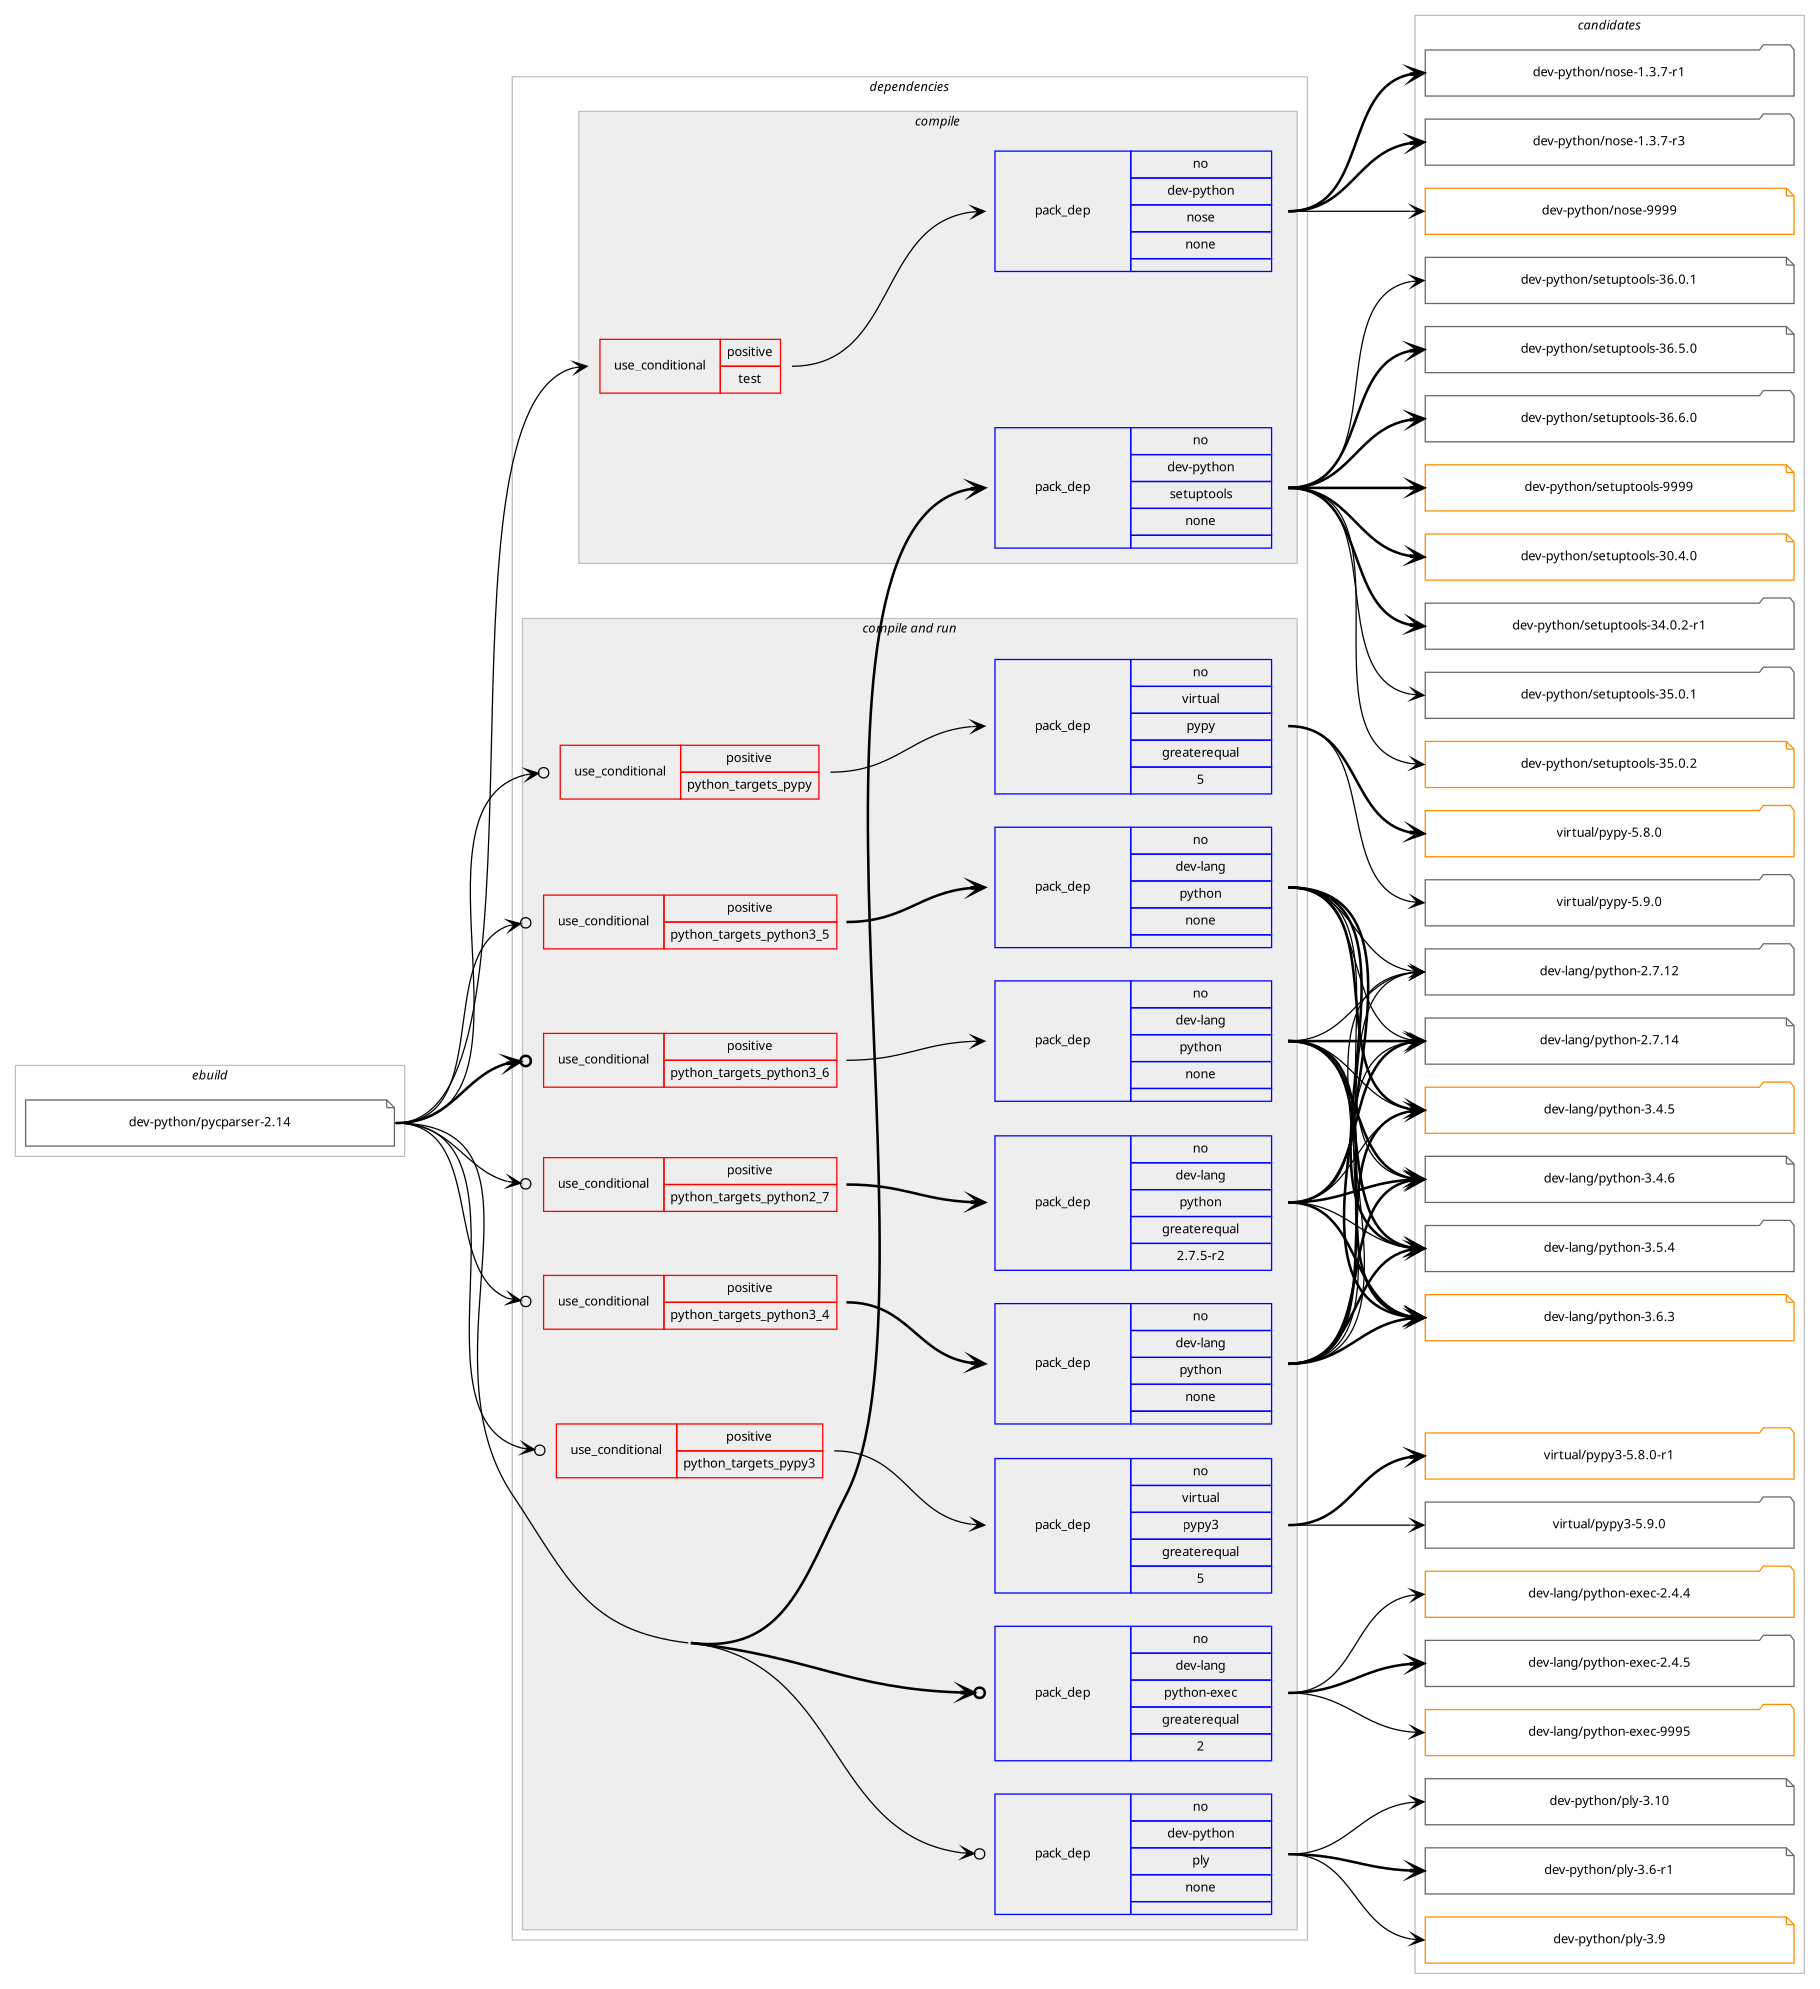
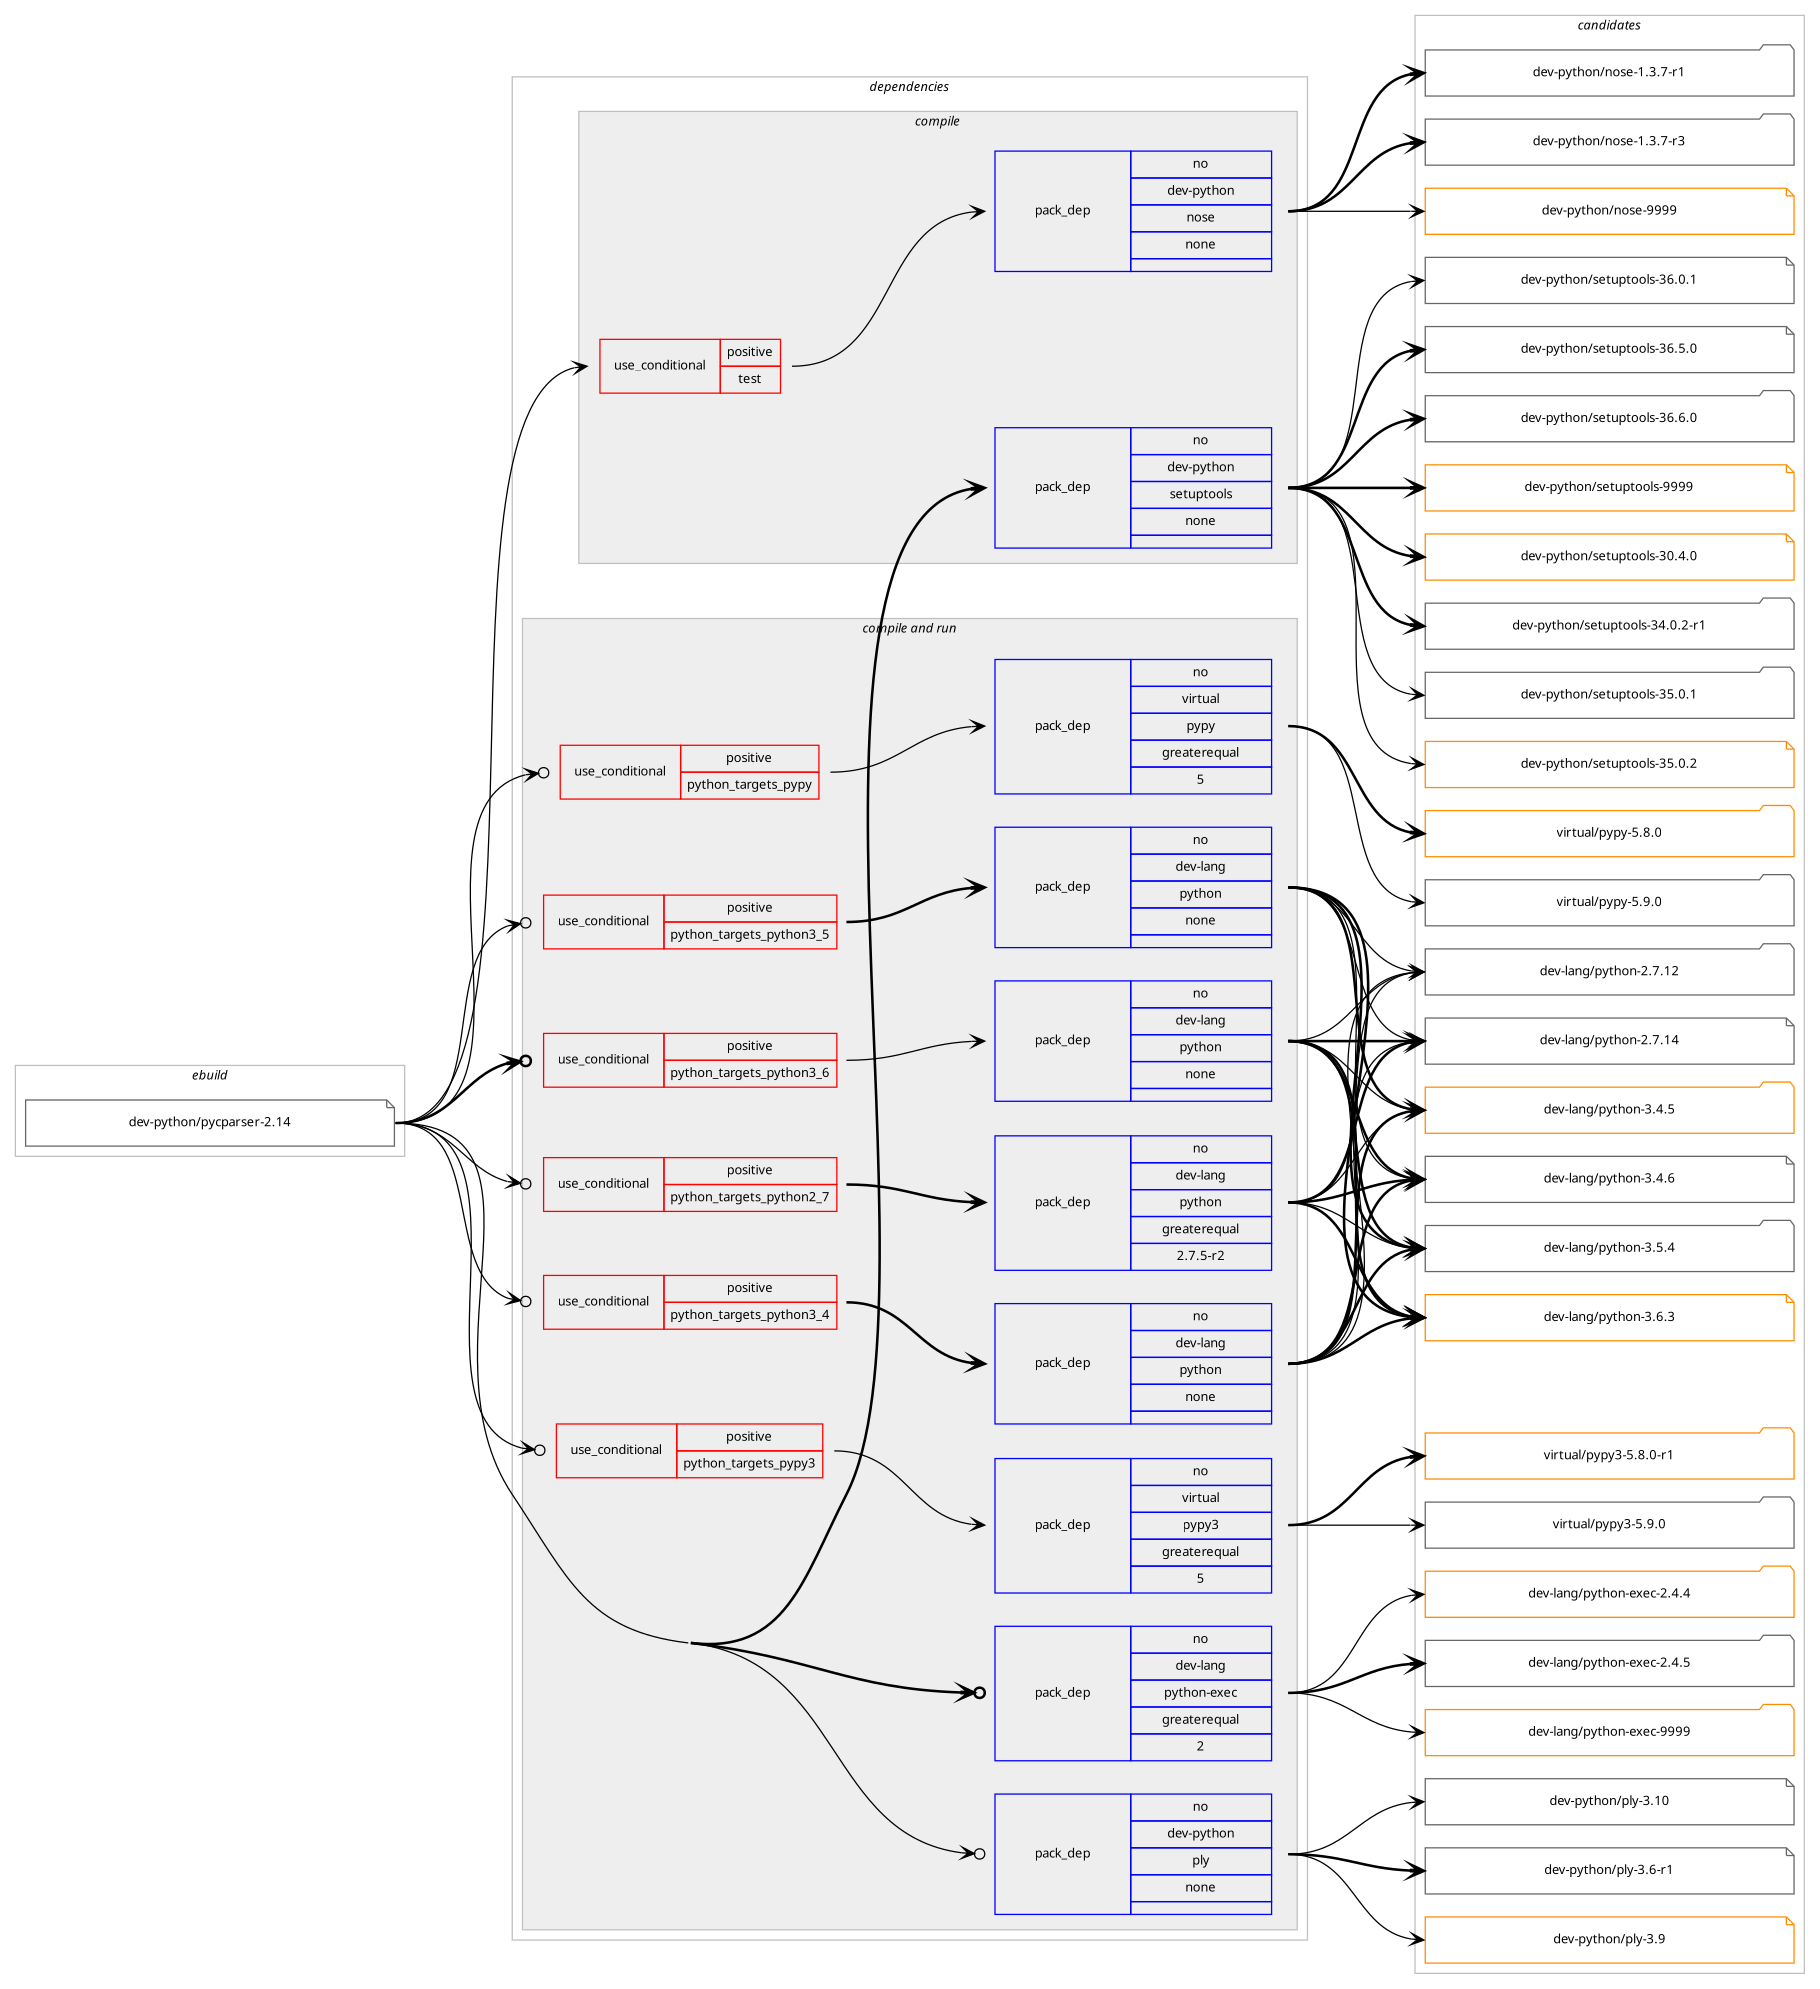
(1610, 1733) -> (1610, 1733)
